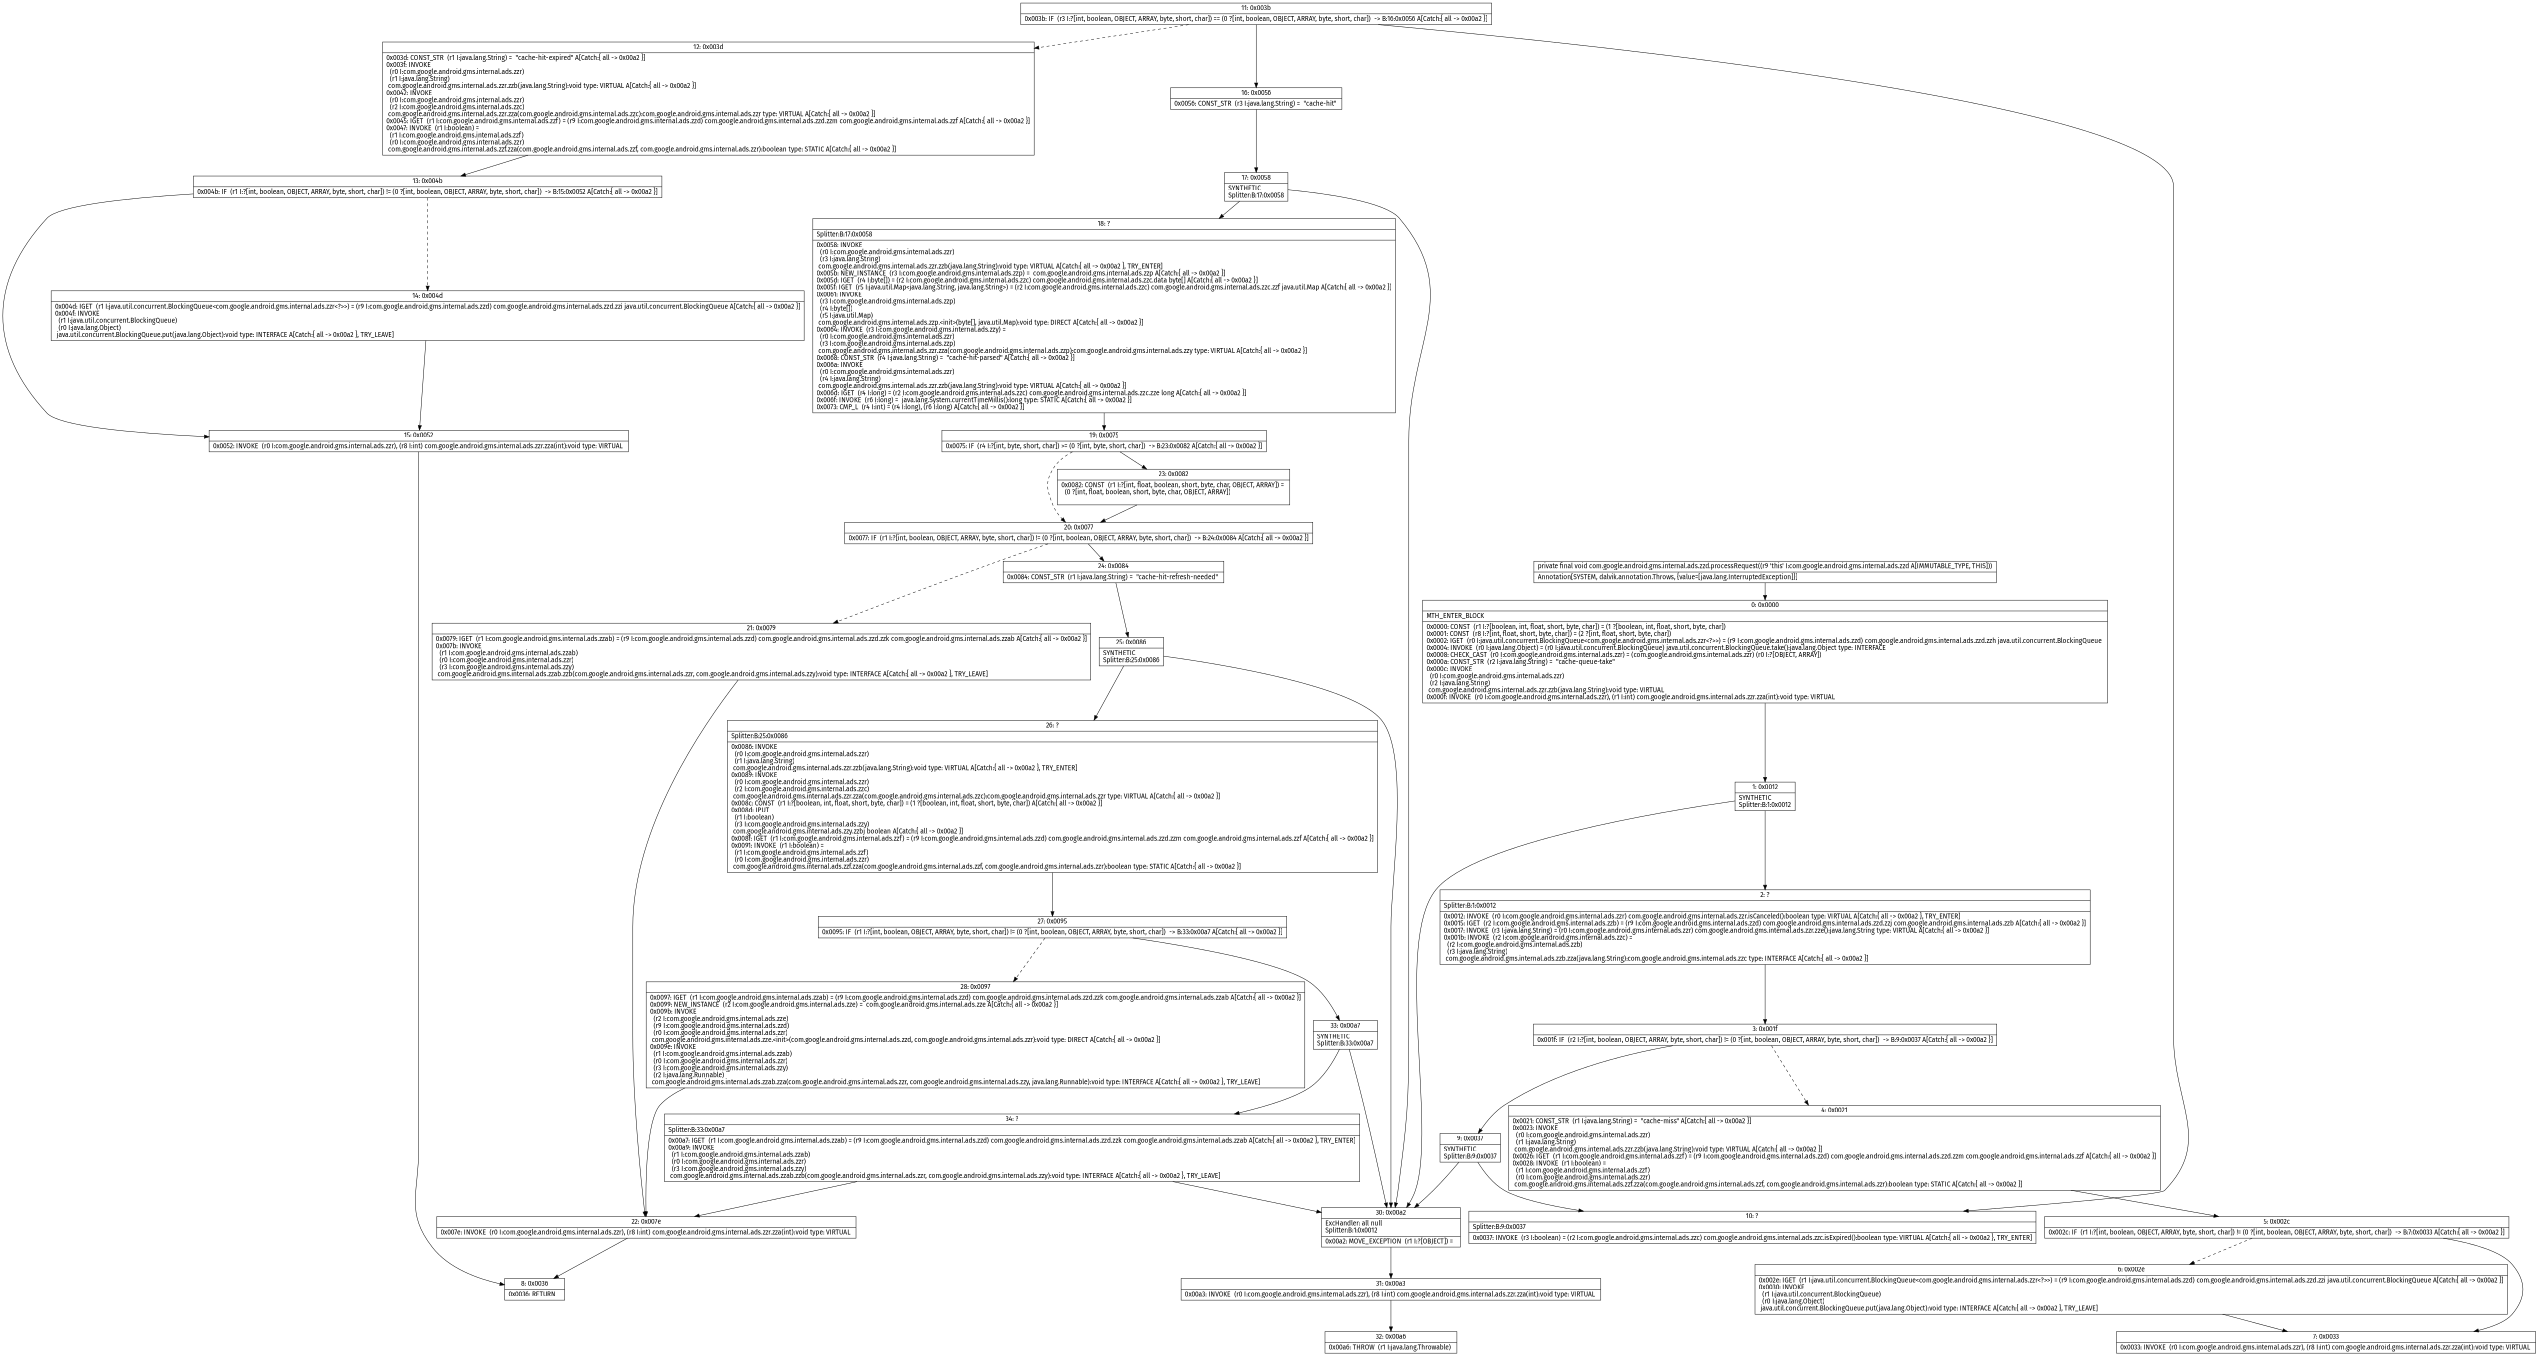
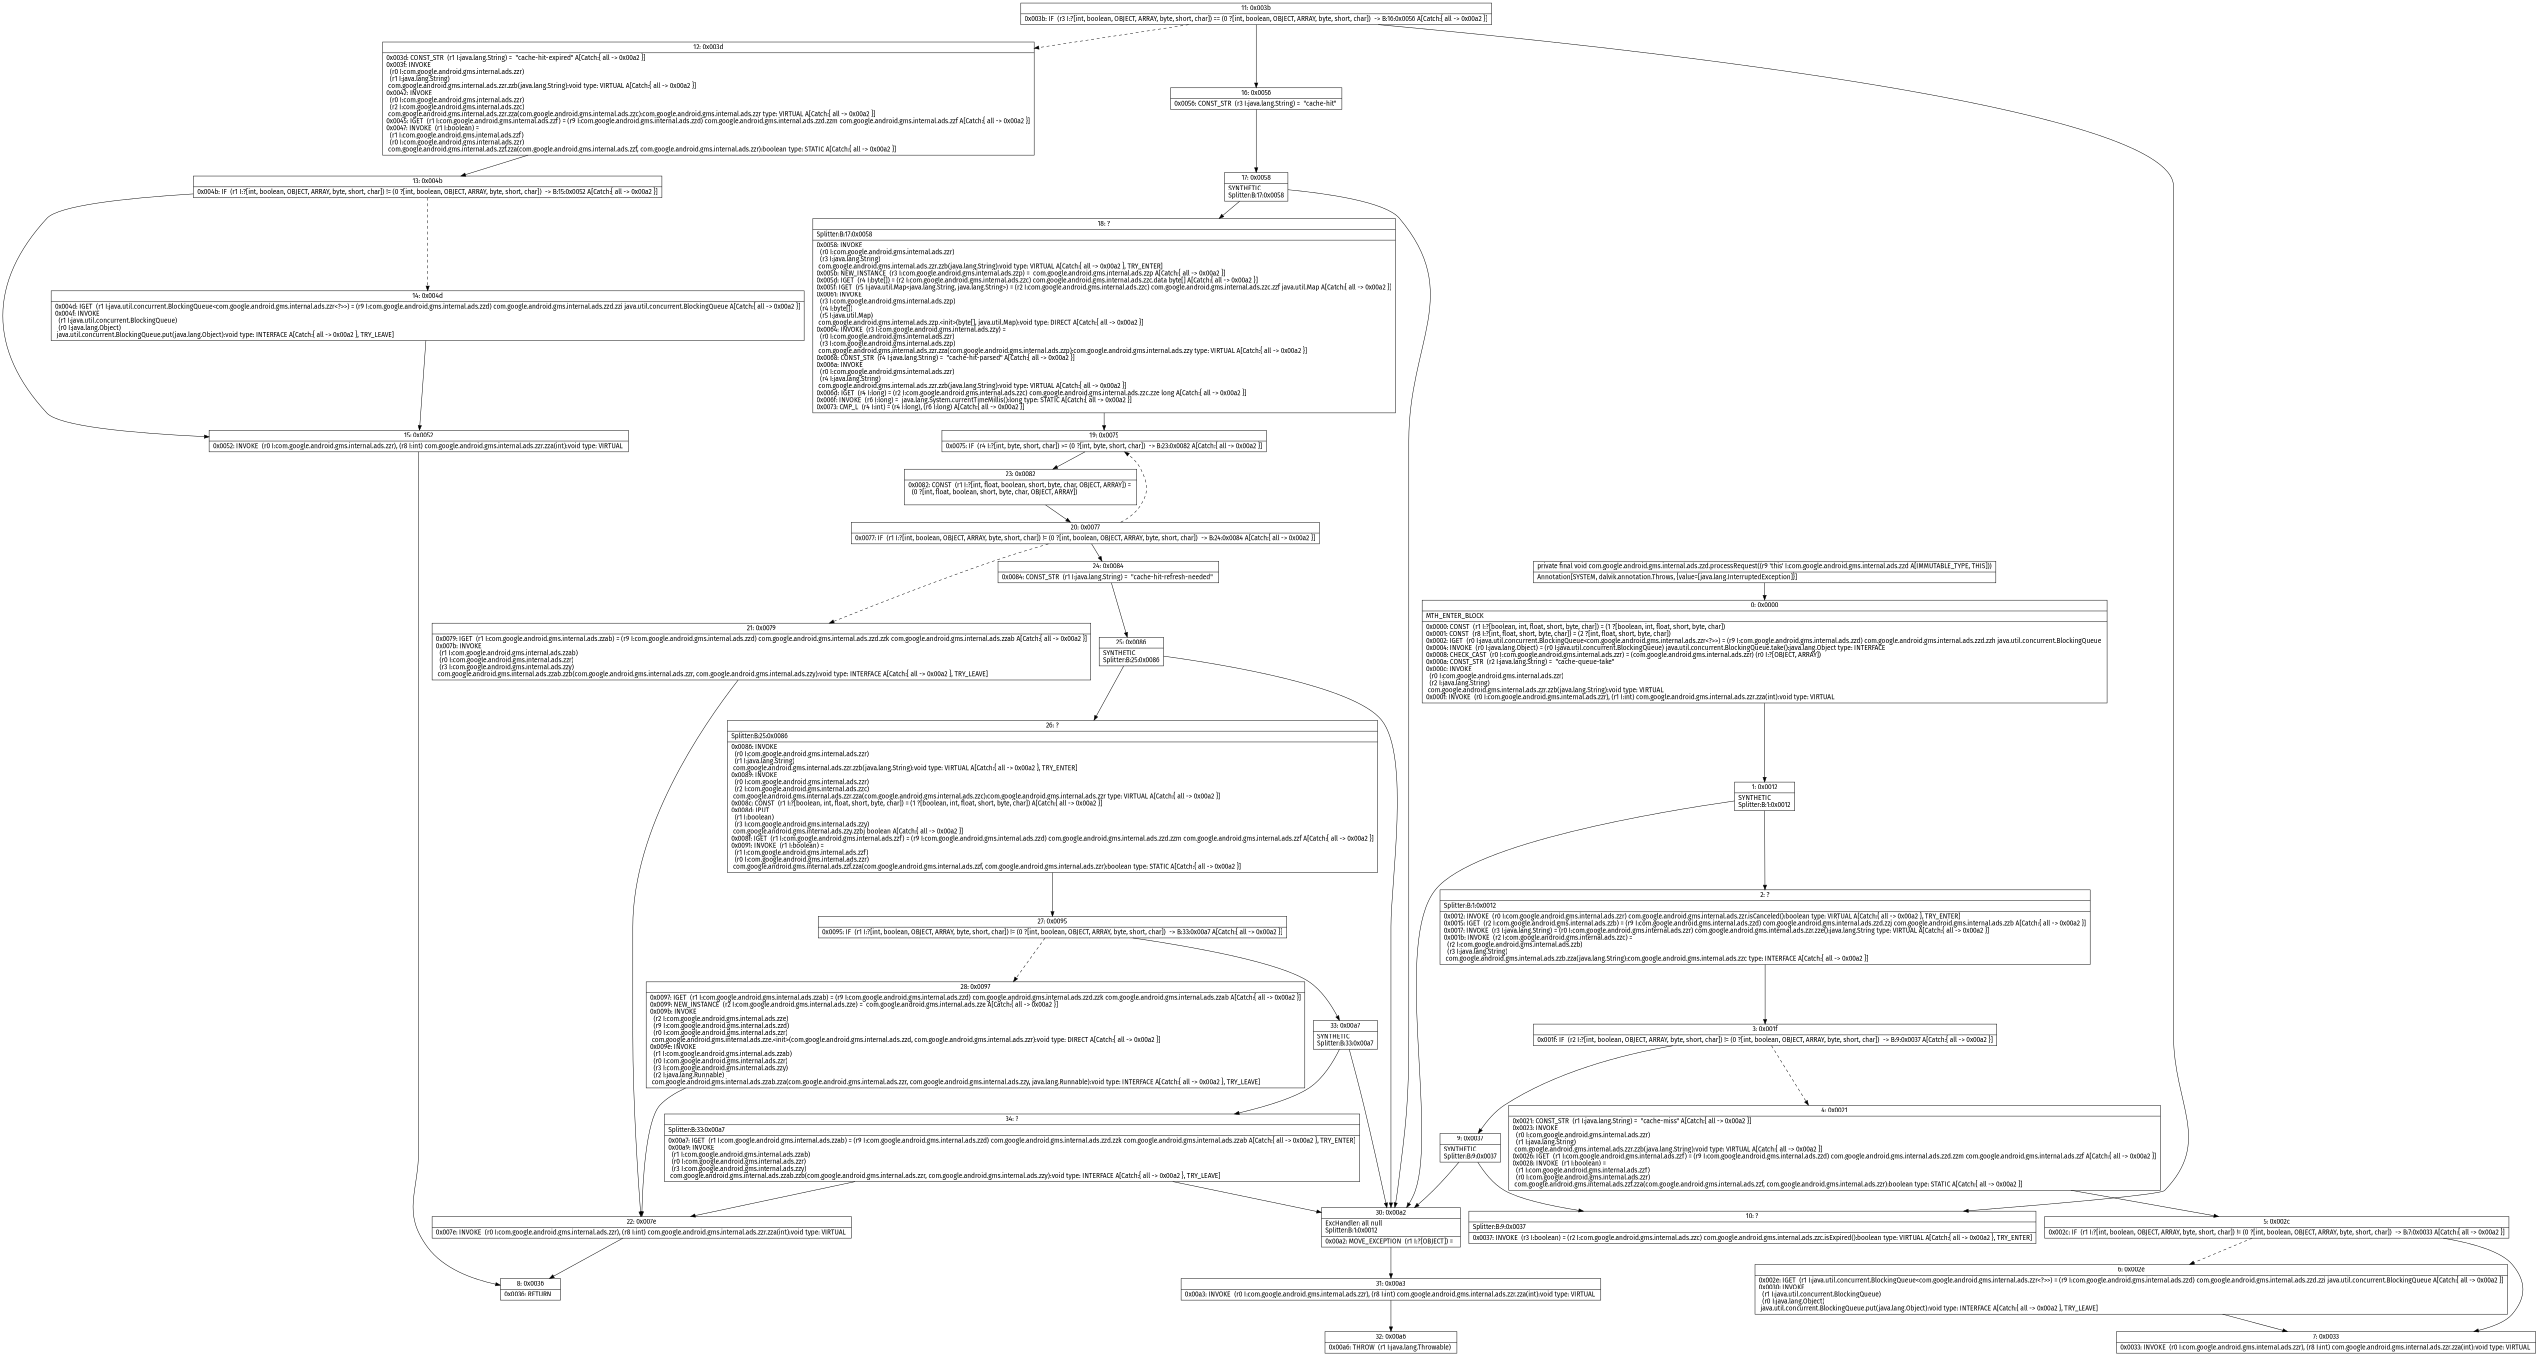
(1048, 482) -> (1146, 491)
